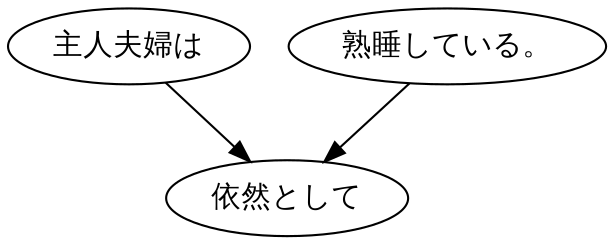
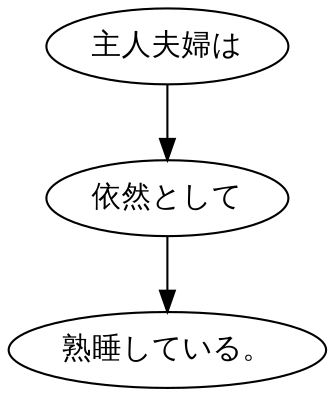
(375, 115) -> (167, 264)
